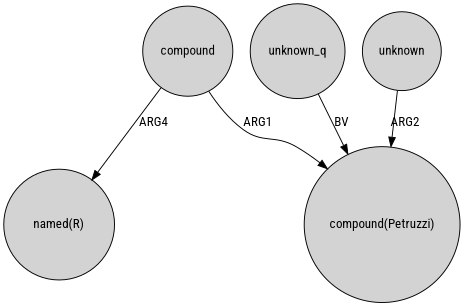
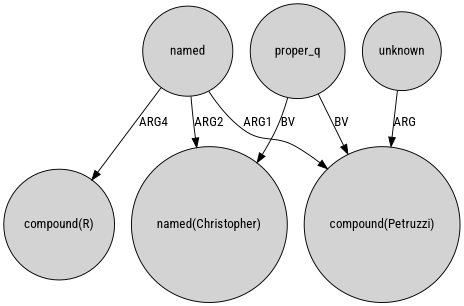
(188, 51) -> (188, 51)
(298, 51) -> (298, 51)
(405, 123) -> (405, 123)
(59, 225) -> (59, 225)
none -> (209, 225)
